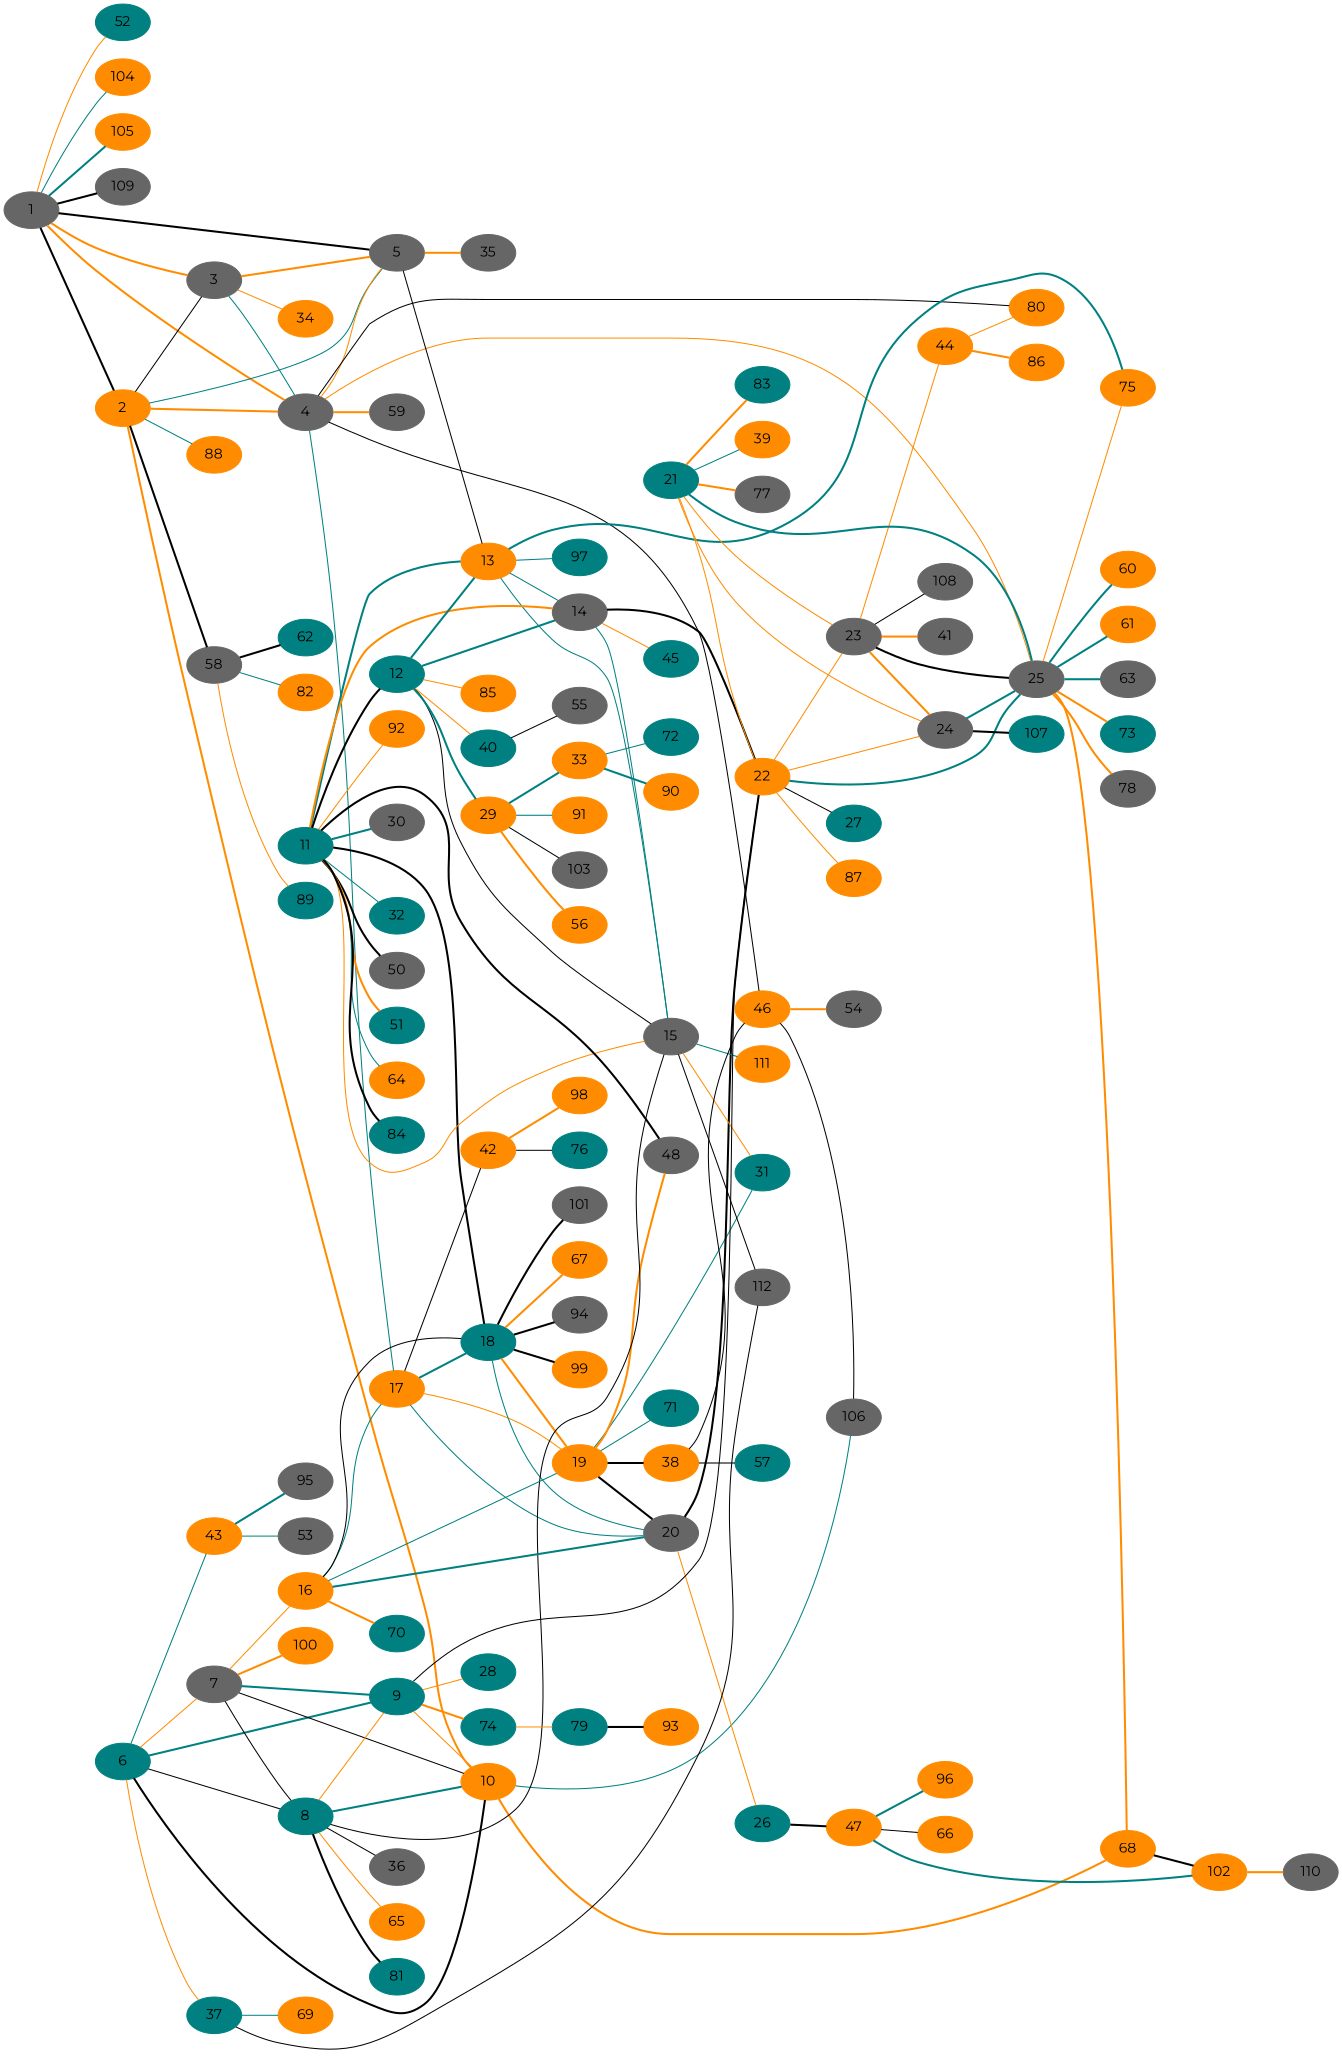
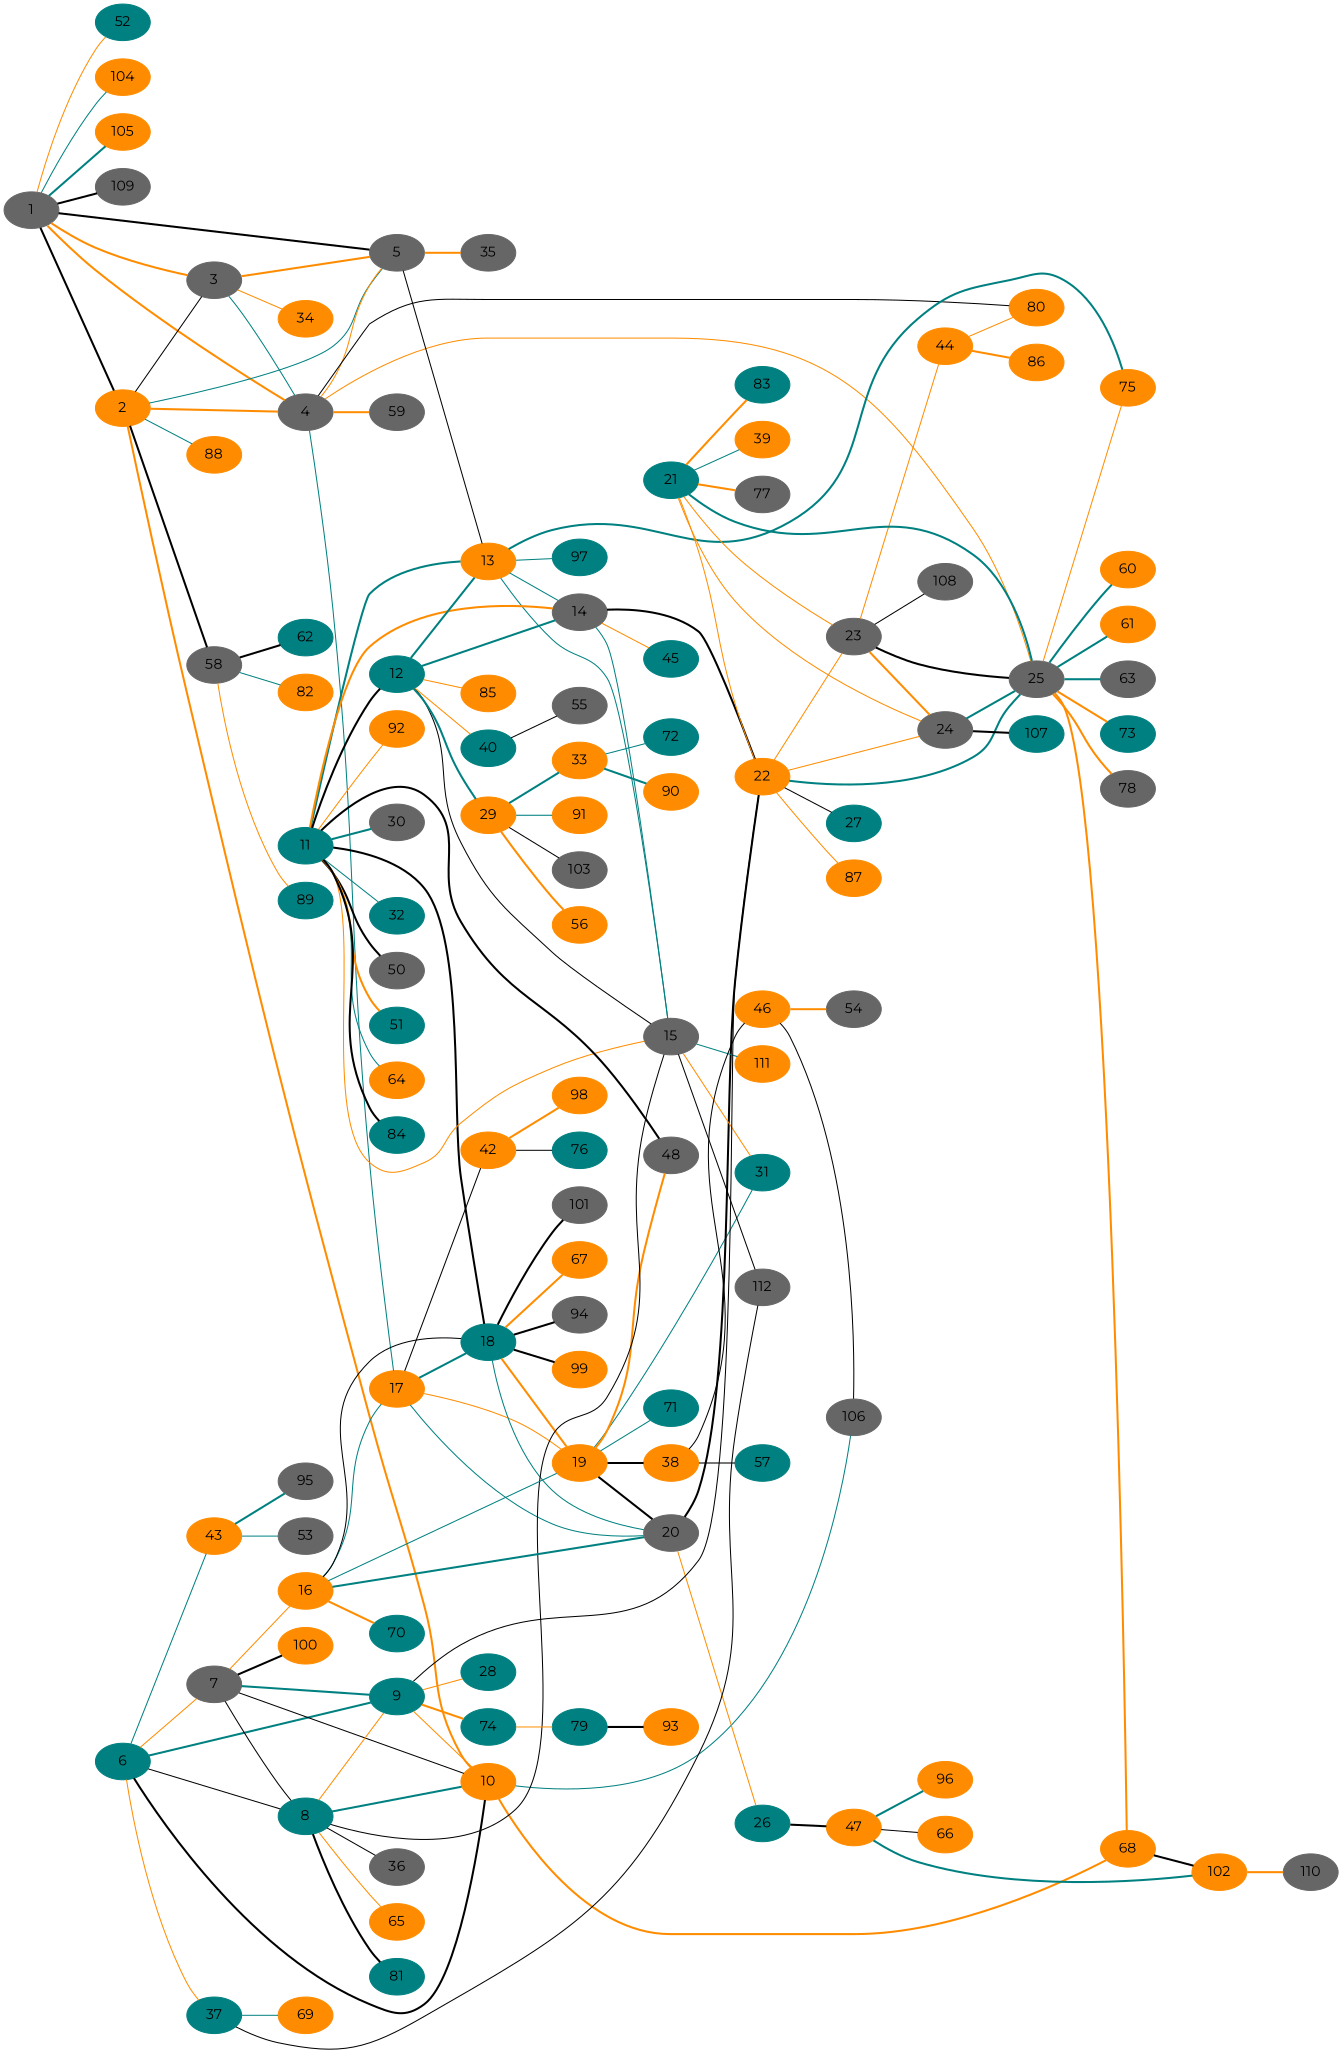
(679, 599) -> none
(945, 637) -> none
(260, 1665) -> (260, 1665)
